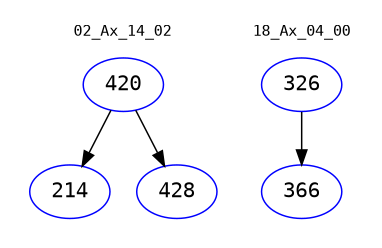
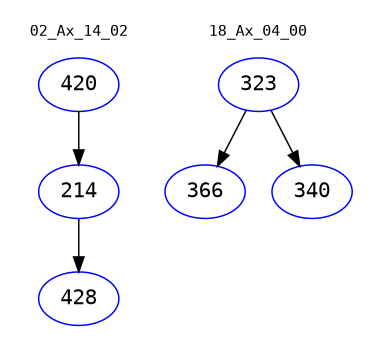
(302, 85) -> (259, 85)
(147, 132) -> (79, 238)
none -> (312, 192)
